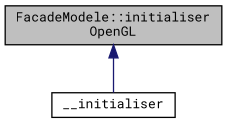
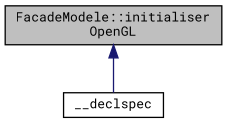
(114, 105) -> (114, 105)
